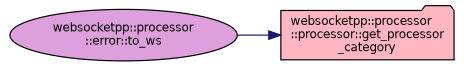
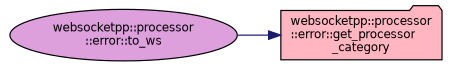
(367, 35) -> (361, 35)
